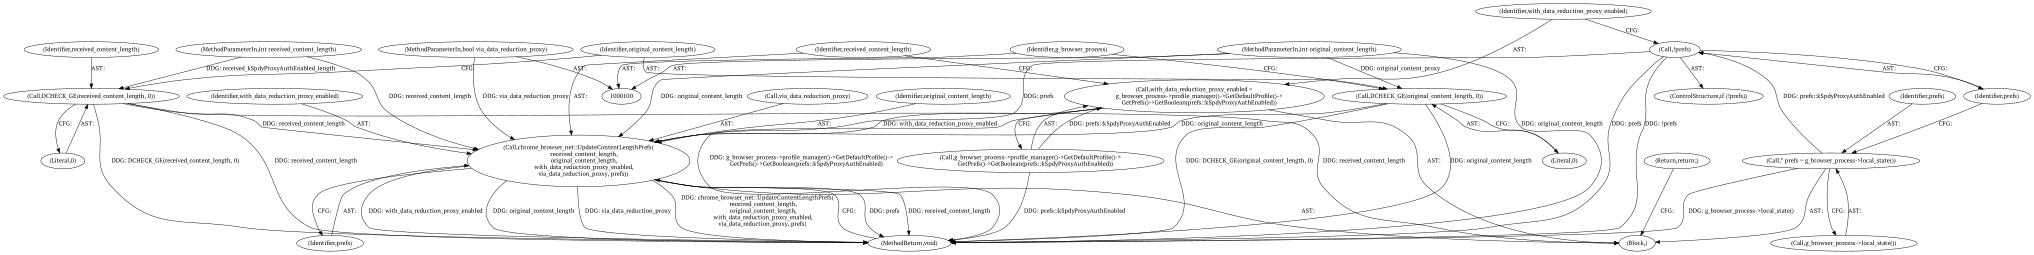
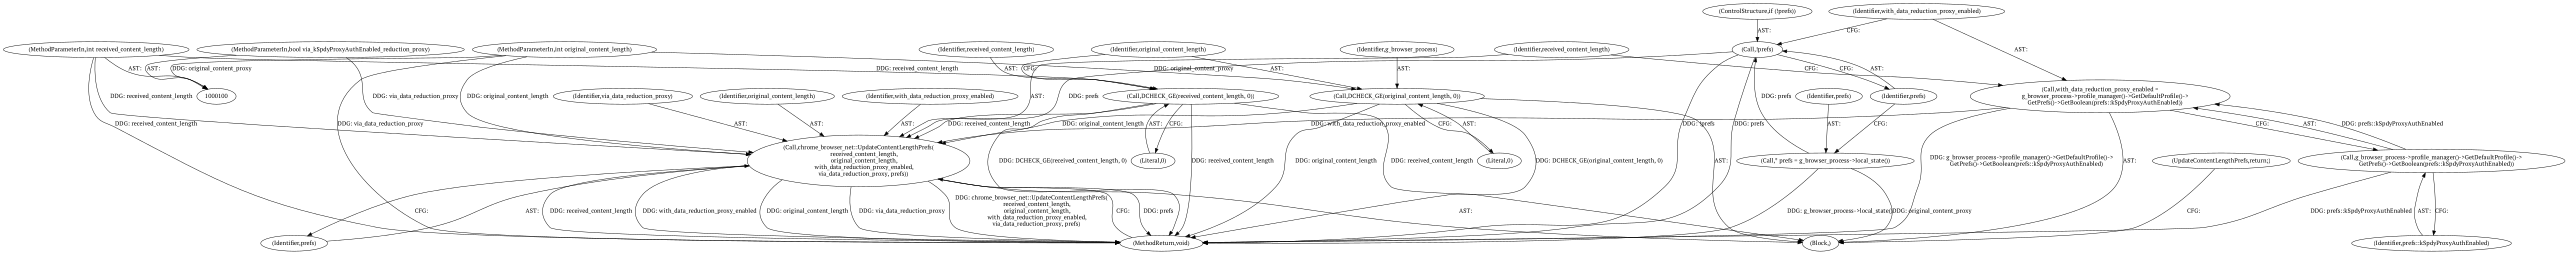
(476, 50) -> (331, 50)
(809, 59) -> (158, 76)
(271, 69) -> (917, 69)
(681, 69) -> (212, 69)
(1271, 69) -> (1405, 69)
(1690, 71) -> (1757, 28)
(808, 96) -> (623, 96)
(1834, 96) -> (1776, 96)
none -> (1673, 113)
(1562, 124) -> (381, 124)
(1677, 161) -> (2221, 161)
(1817, 211) -> (1932, 211)
none -> (426, 232)
(1844, 243) -> none
none -> (2432, 243)
